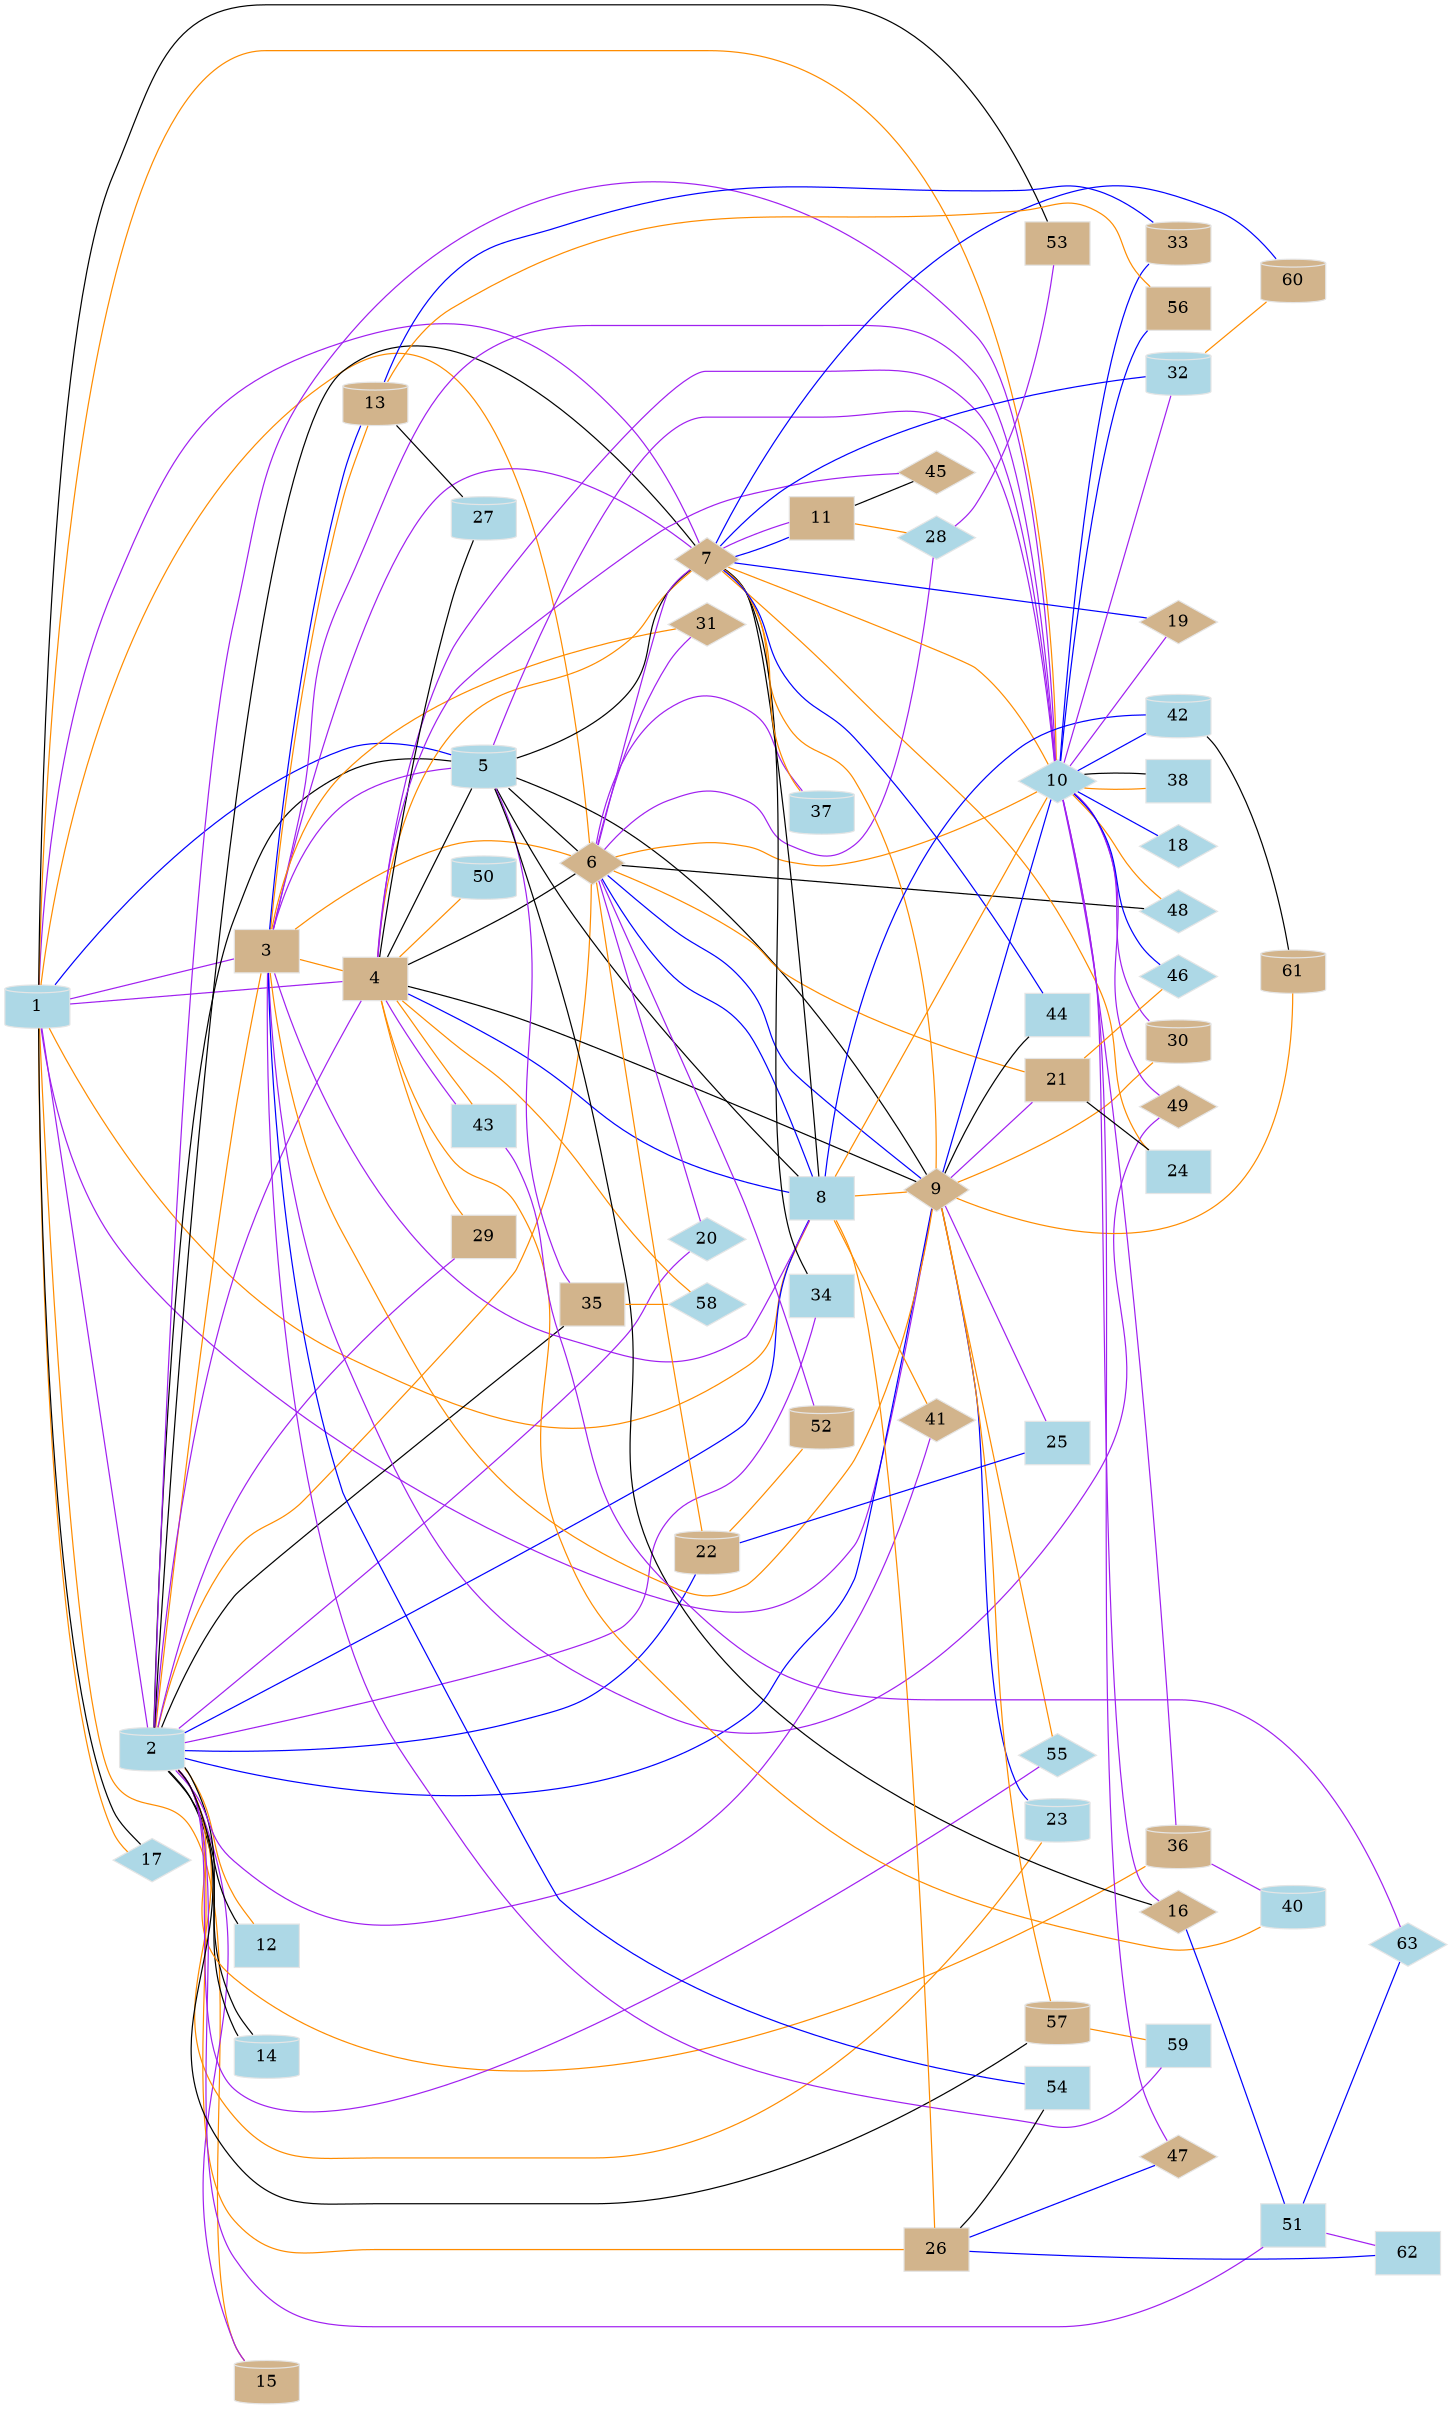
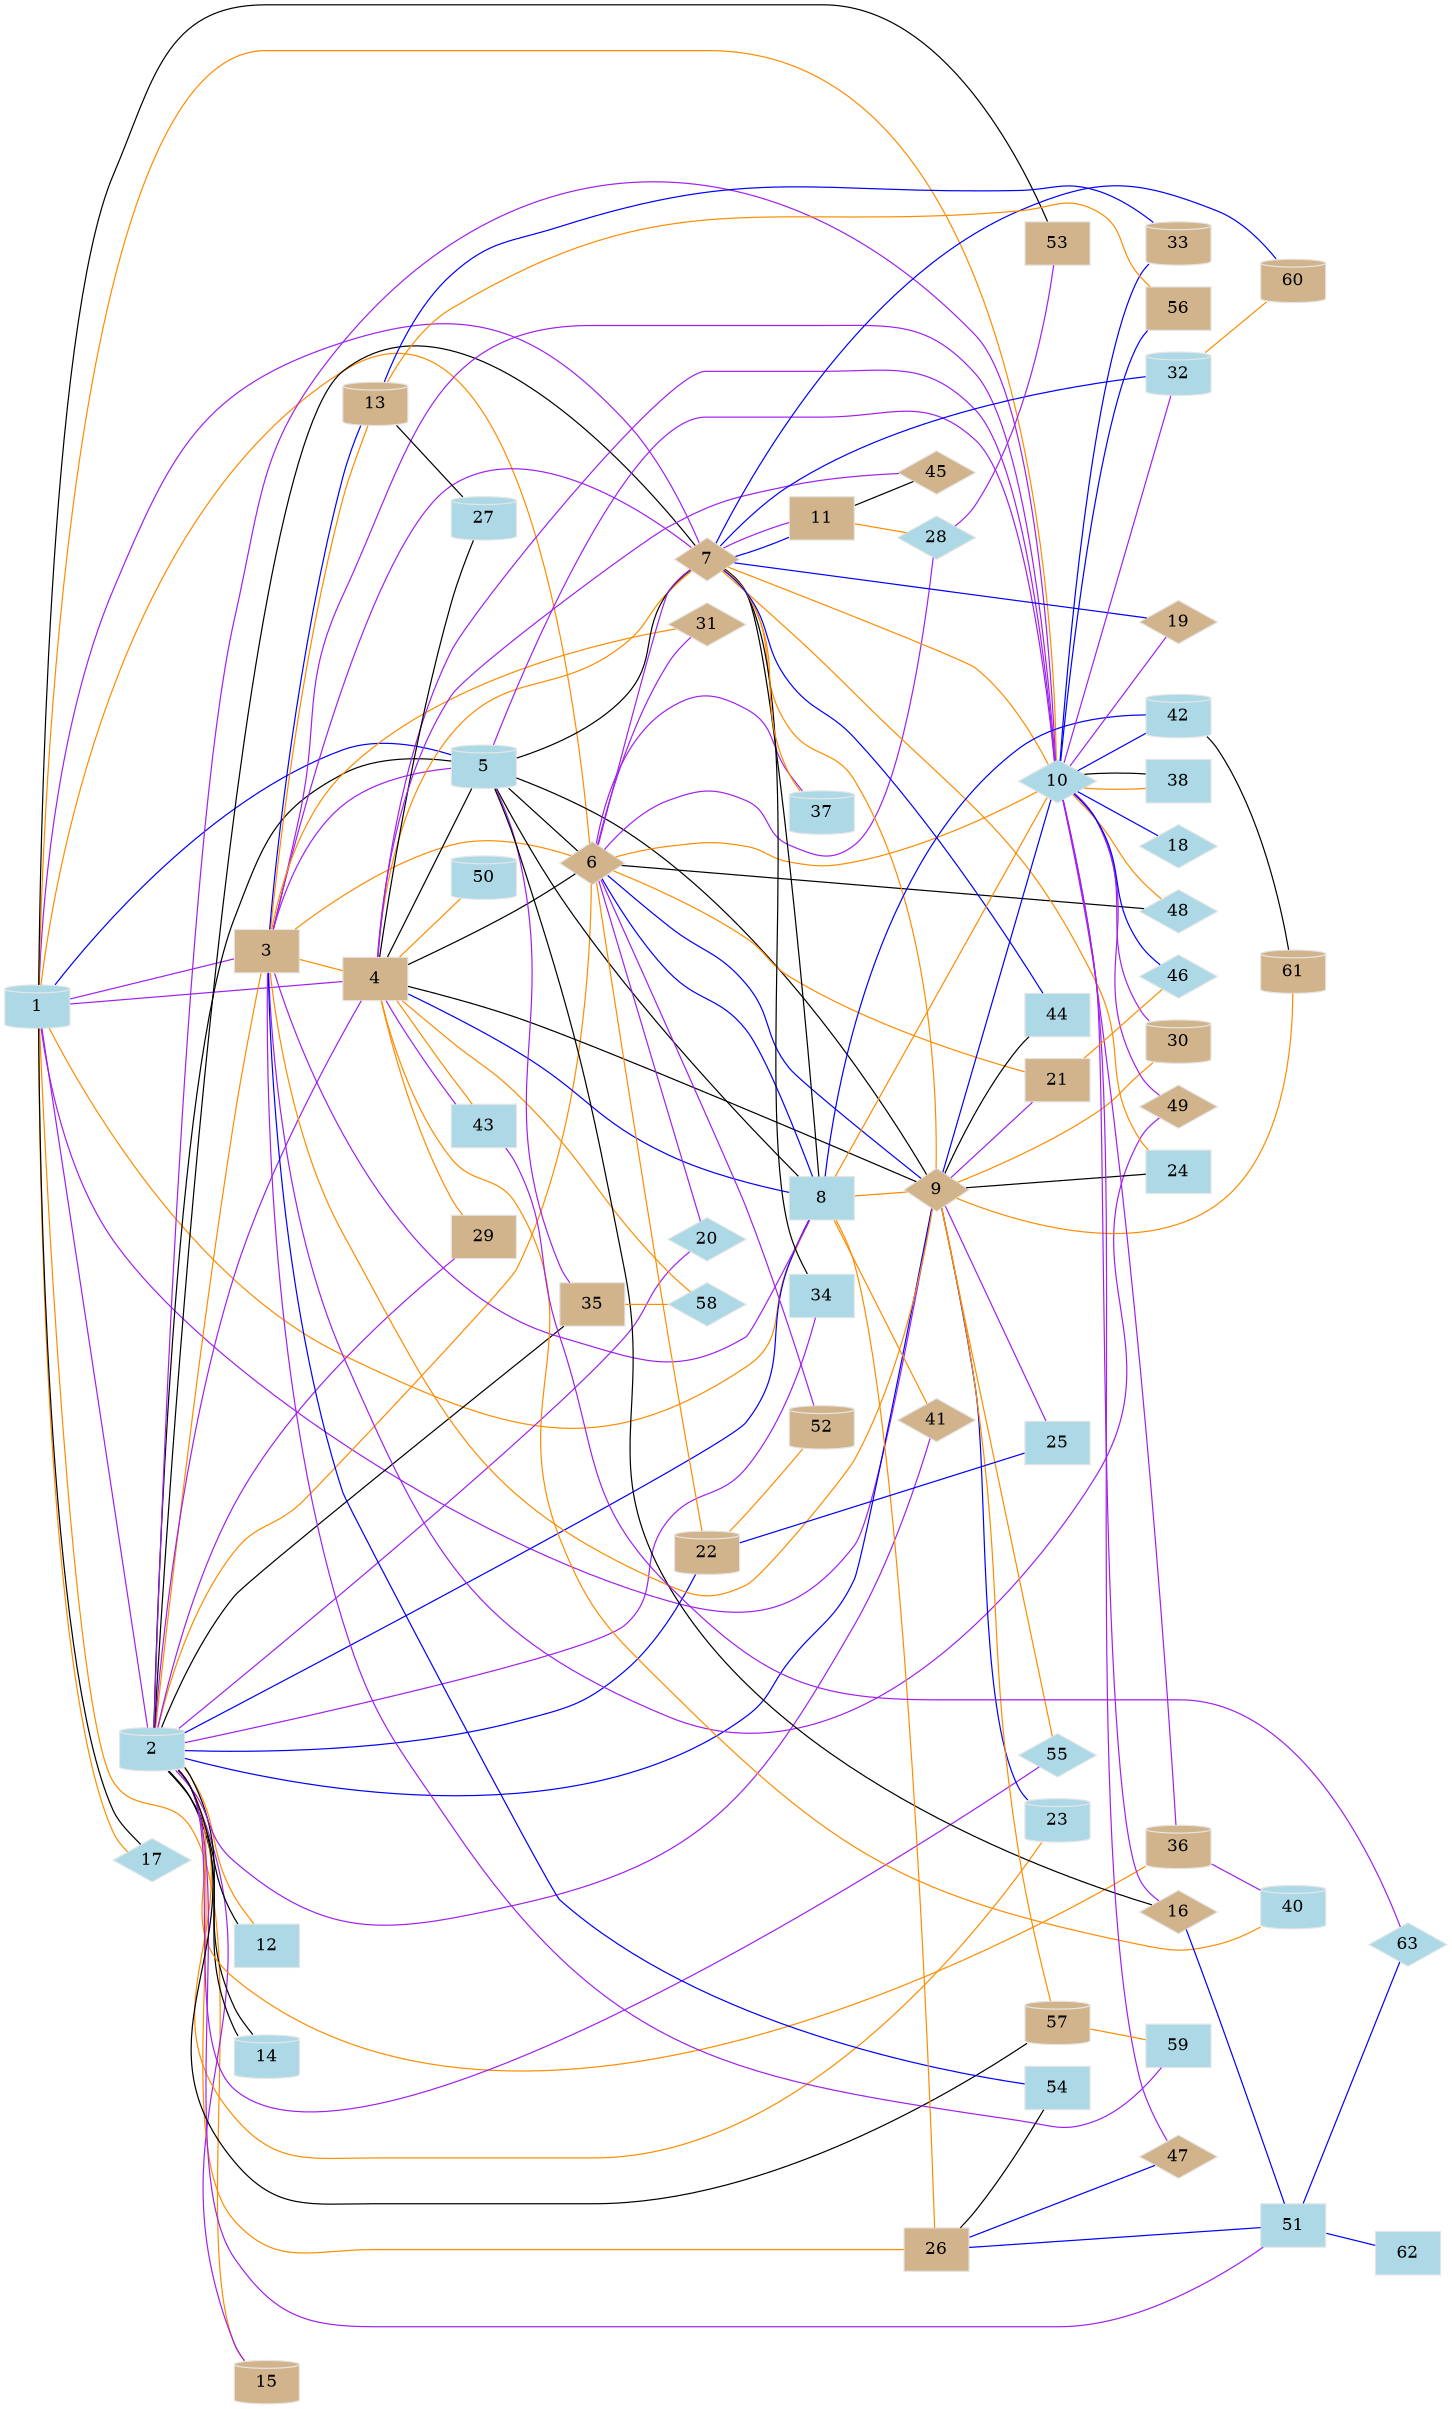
(1123, 1130) -> (1056, 1181)
(1351, 2239) -> (1351, 2239)
(1172, 2259) -> (1115, 2238)
